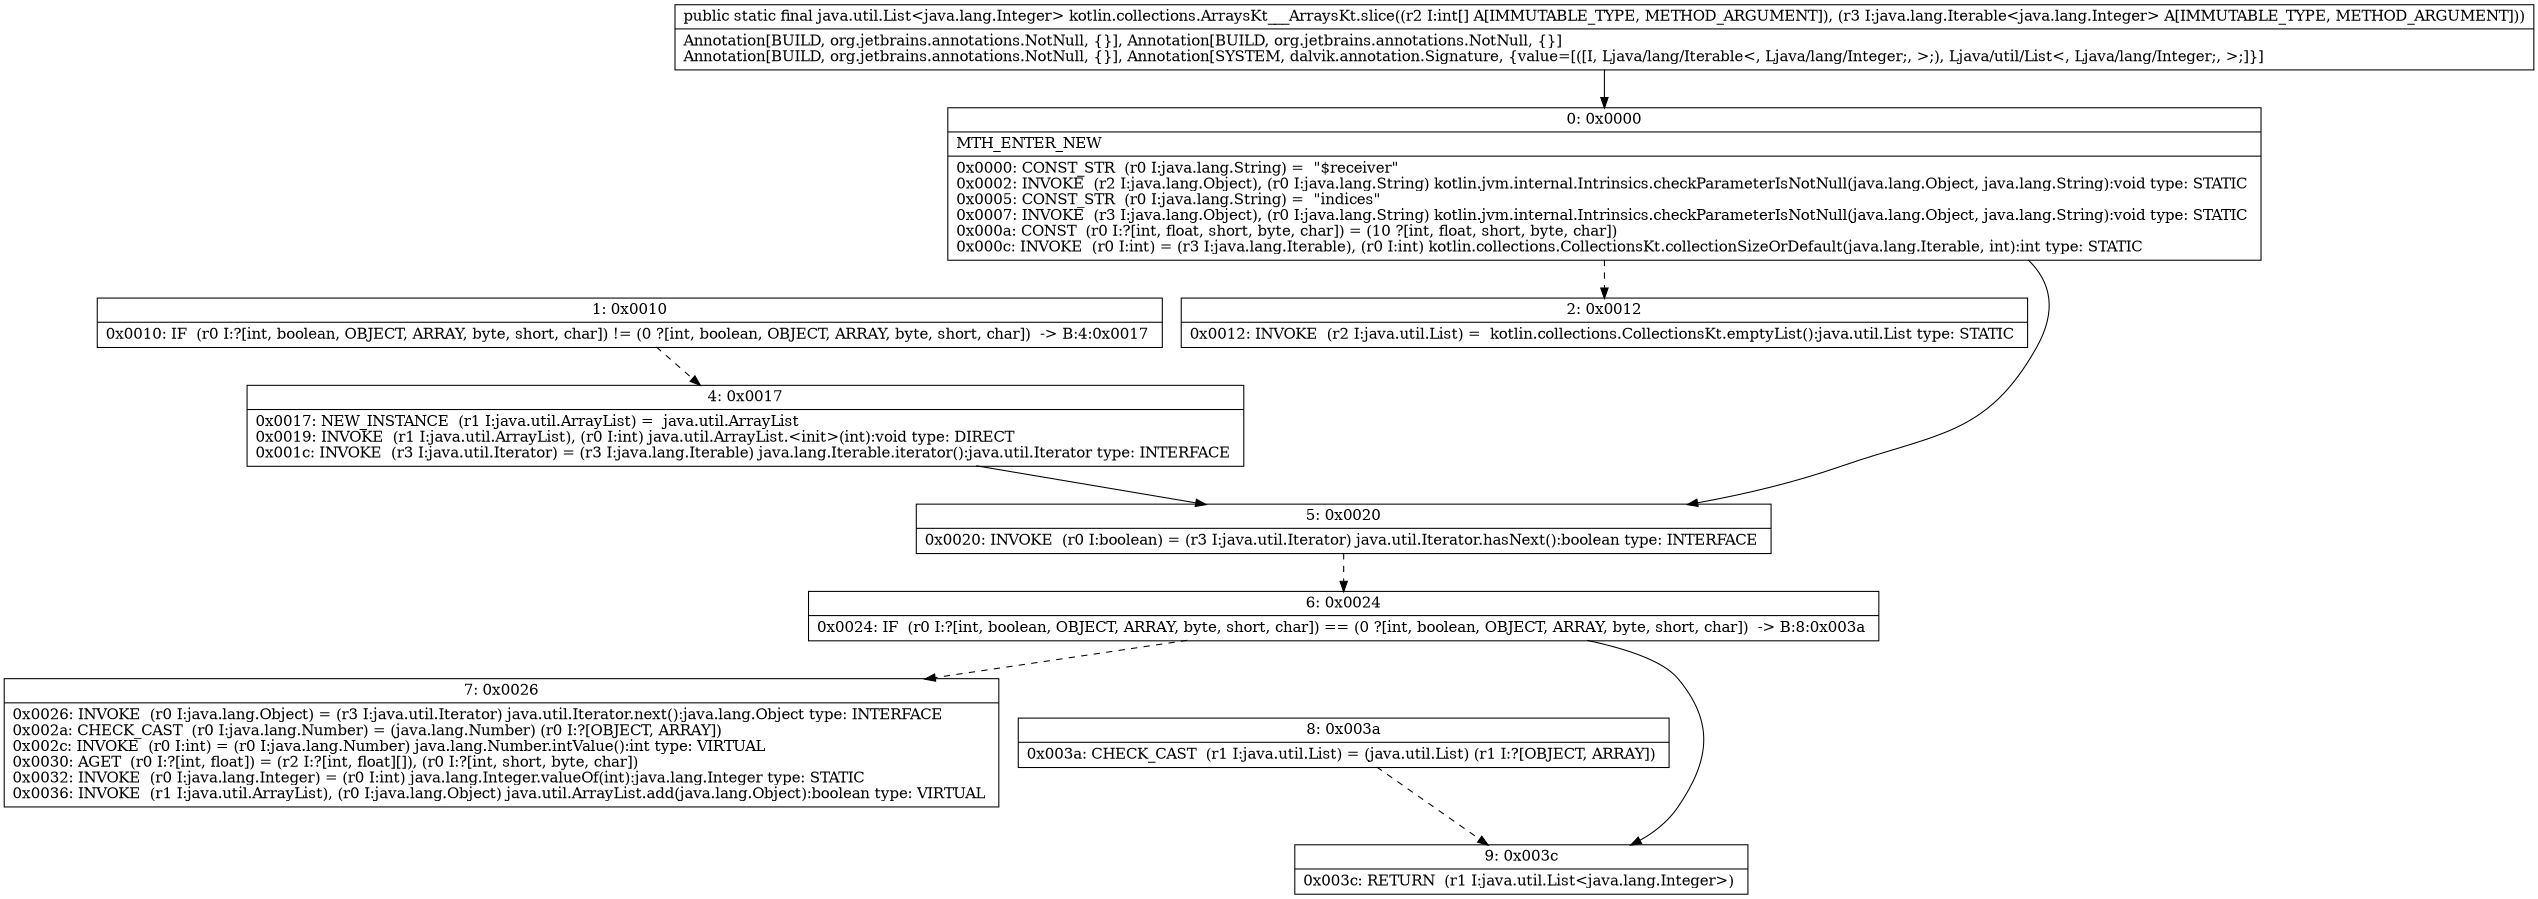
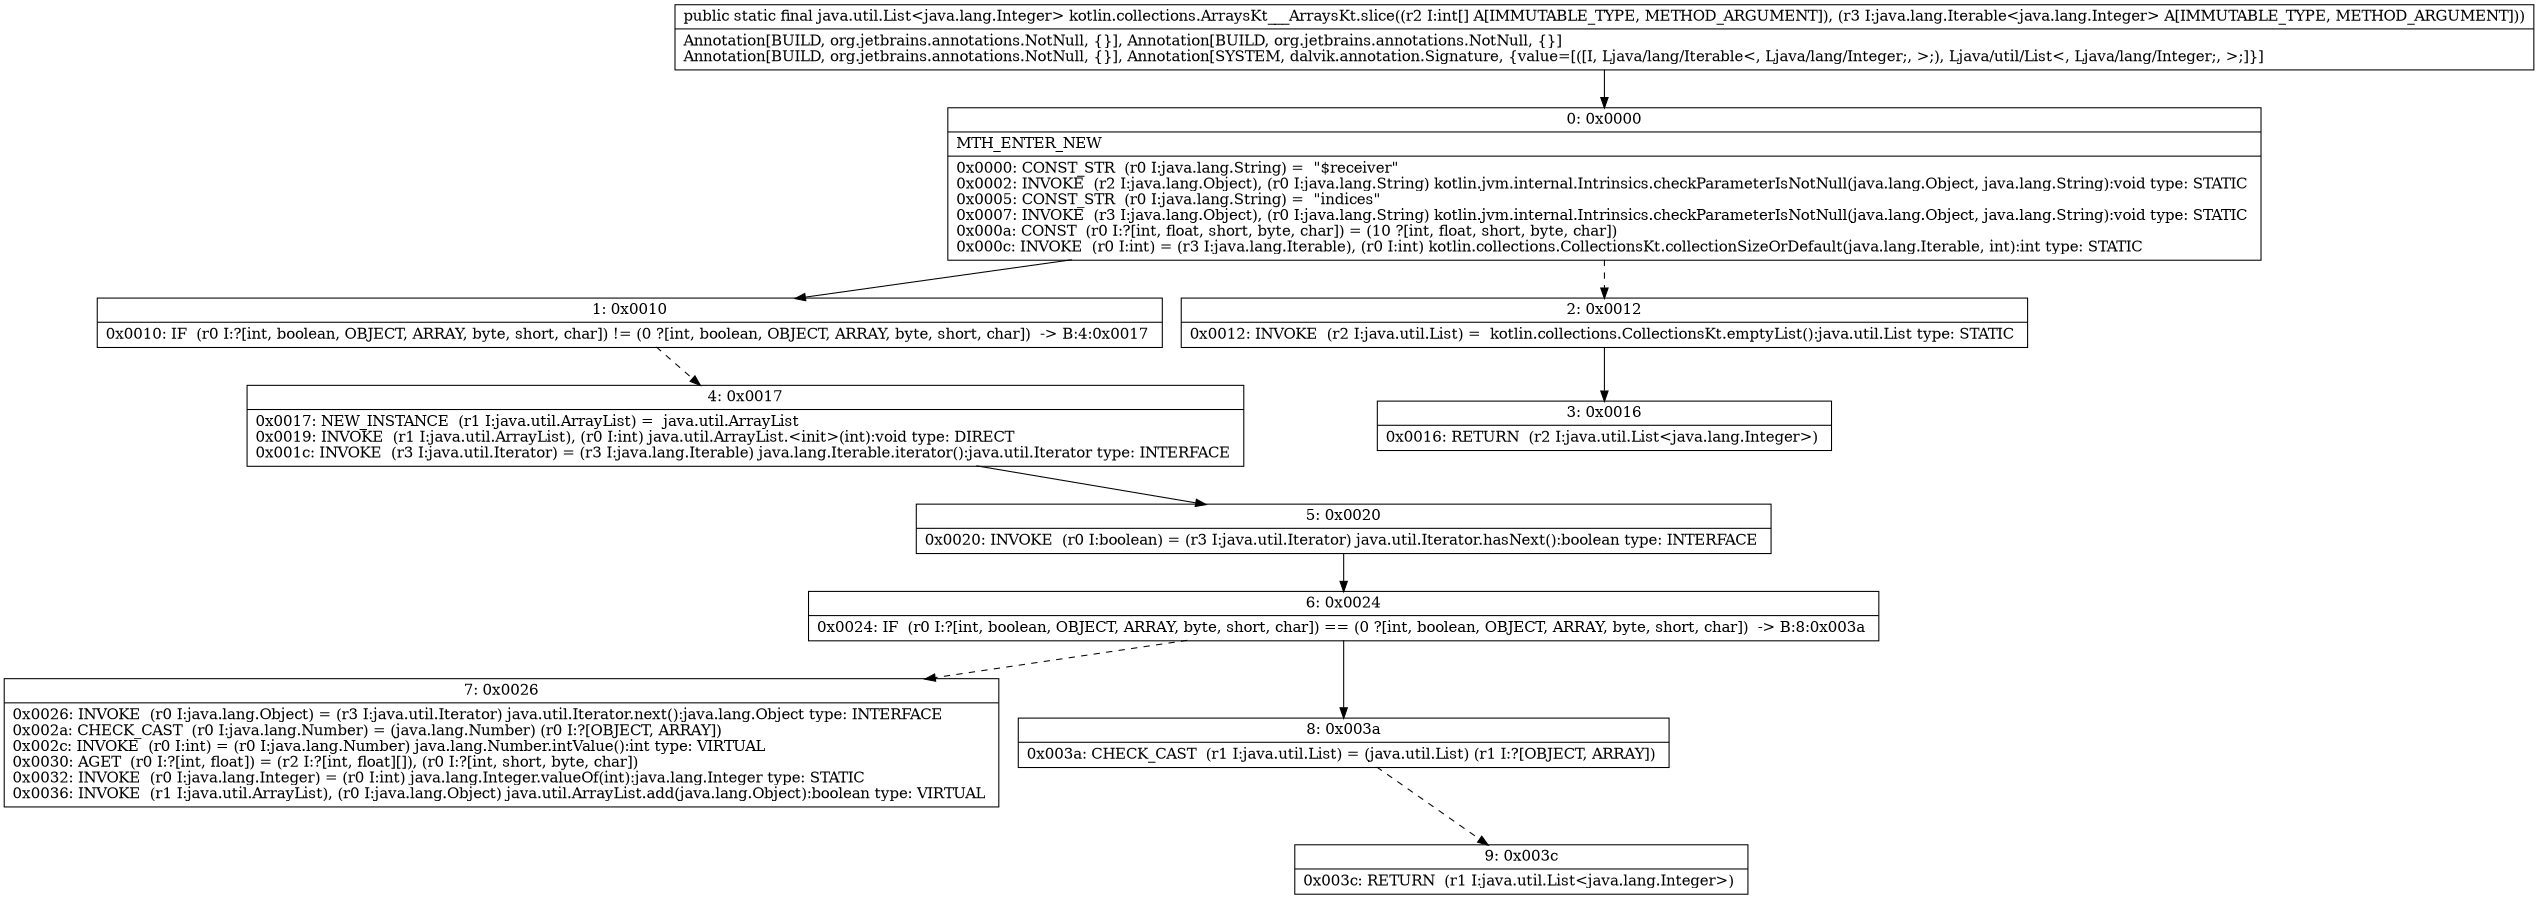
none -> (1604, 426)
(1929, 438) -> (939, 278)
(1344, 567) -> (1344, 567)
(1700, 718) -> (1344, 674)
